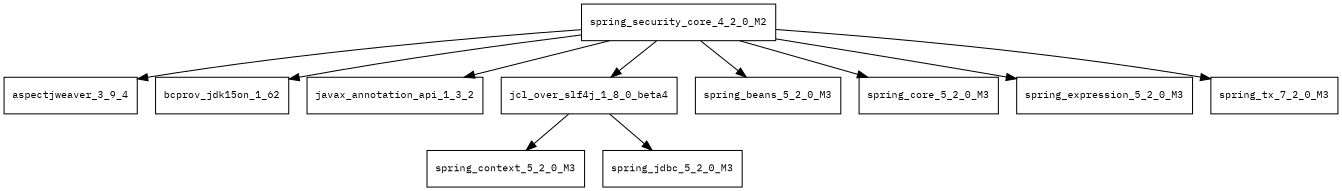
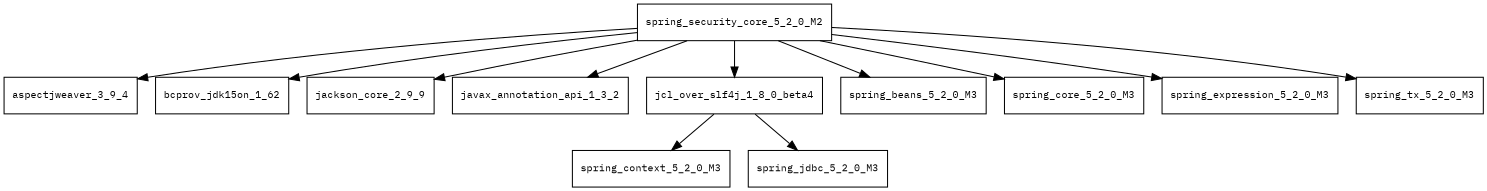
(679, 22) -> (735, 22)
none -> (371, 96)
(1274, 96) -> (1420, 96)
